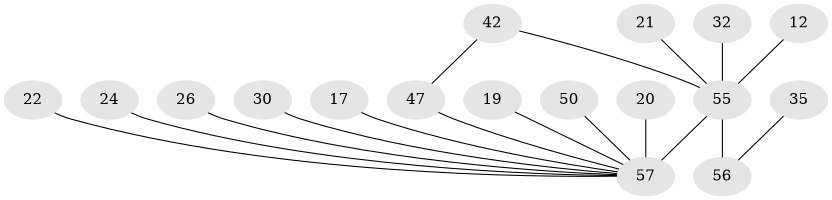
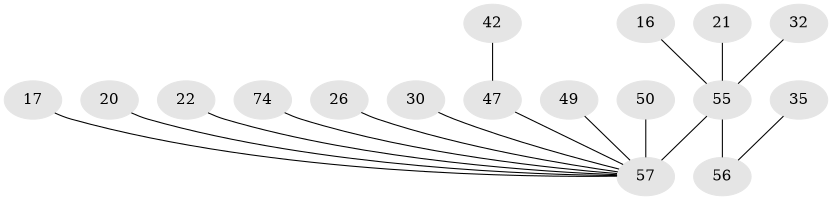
(799, 23) -> (646, 23)
(611, 56) -> none
(110, 100) -> (263, 100)
(493, 100) -> (569, 100)
